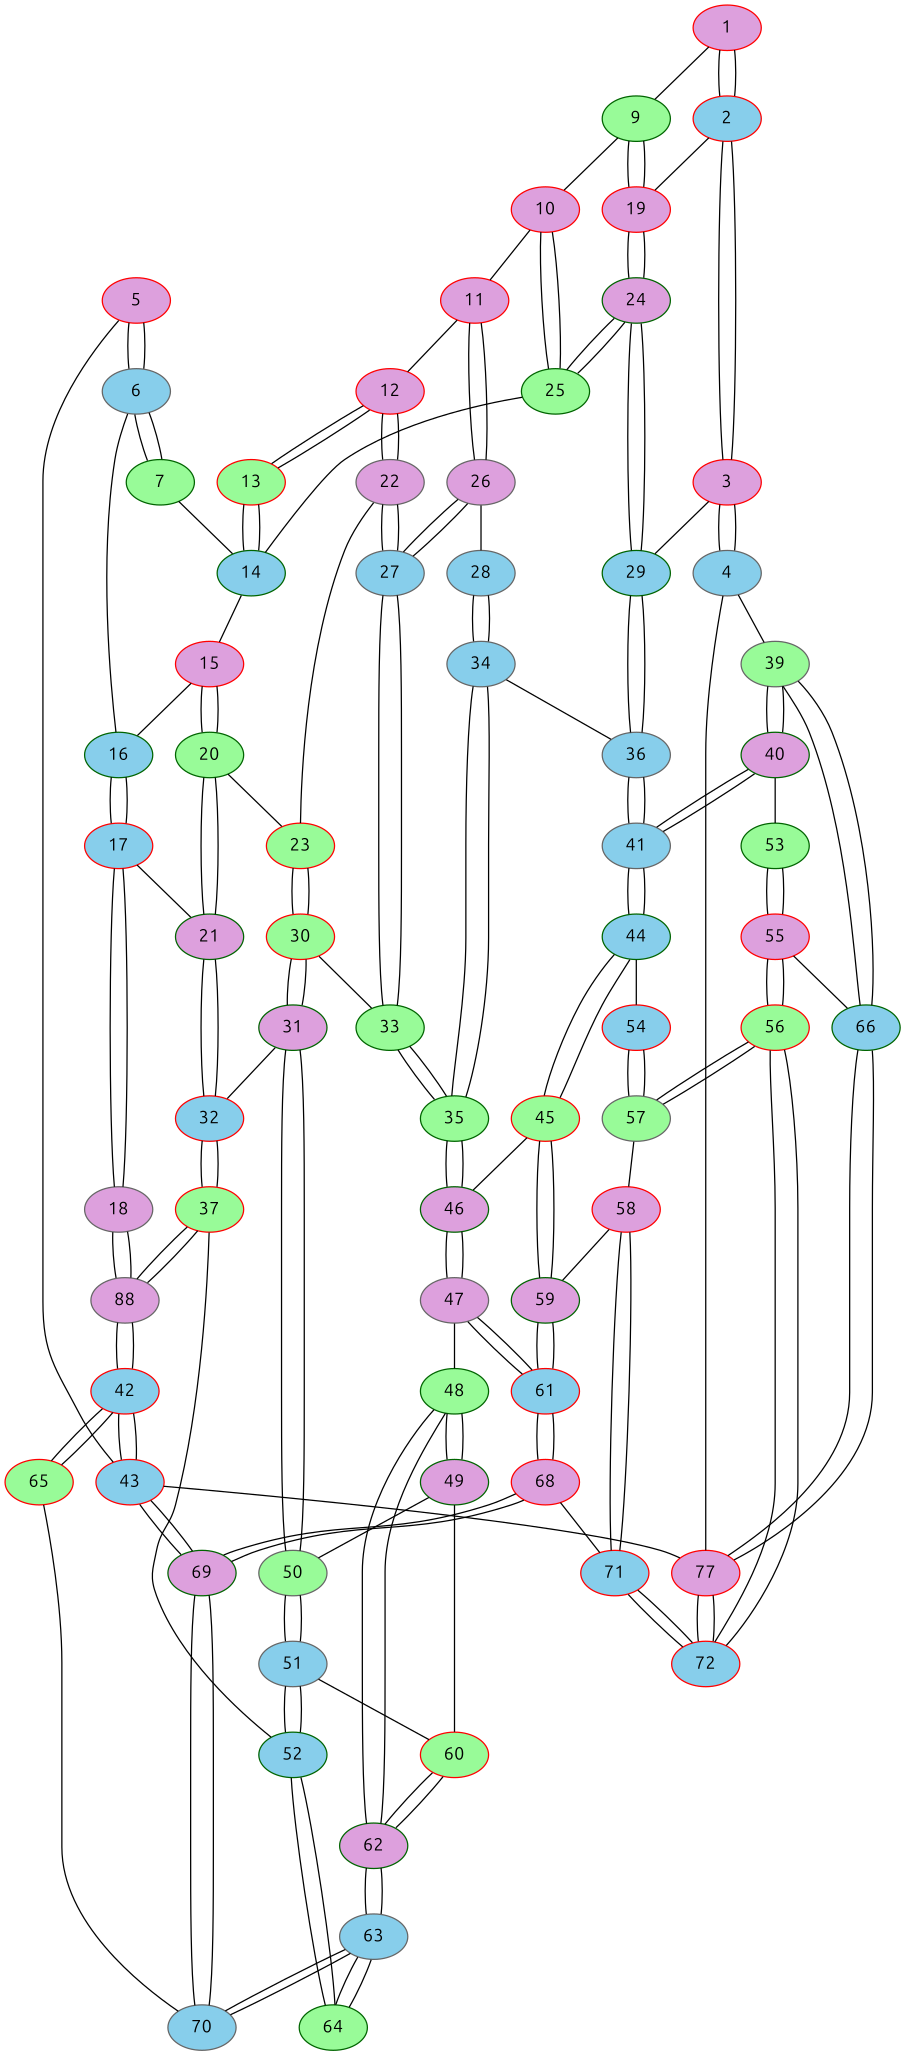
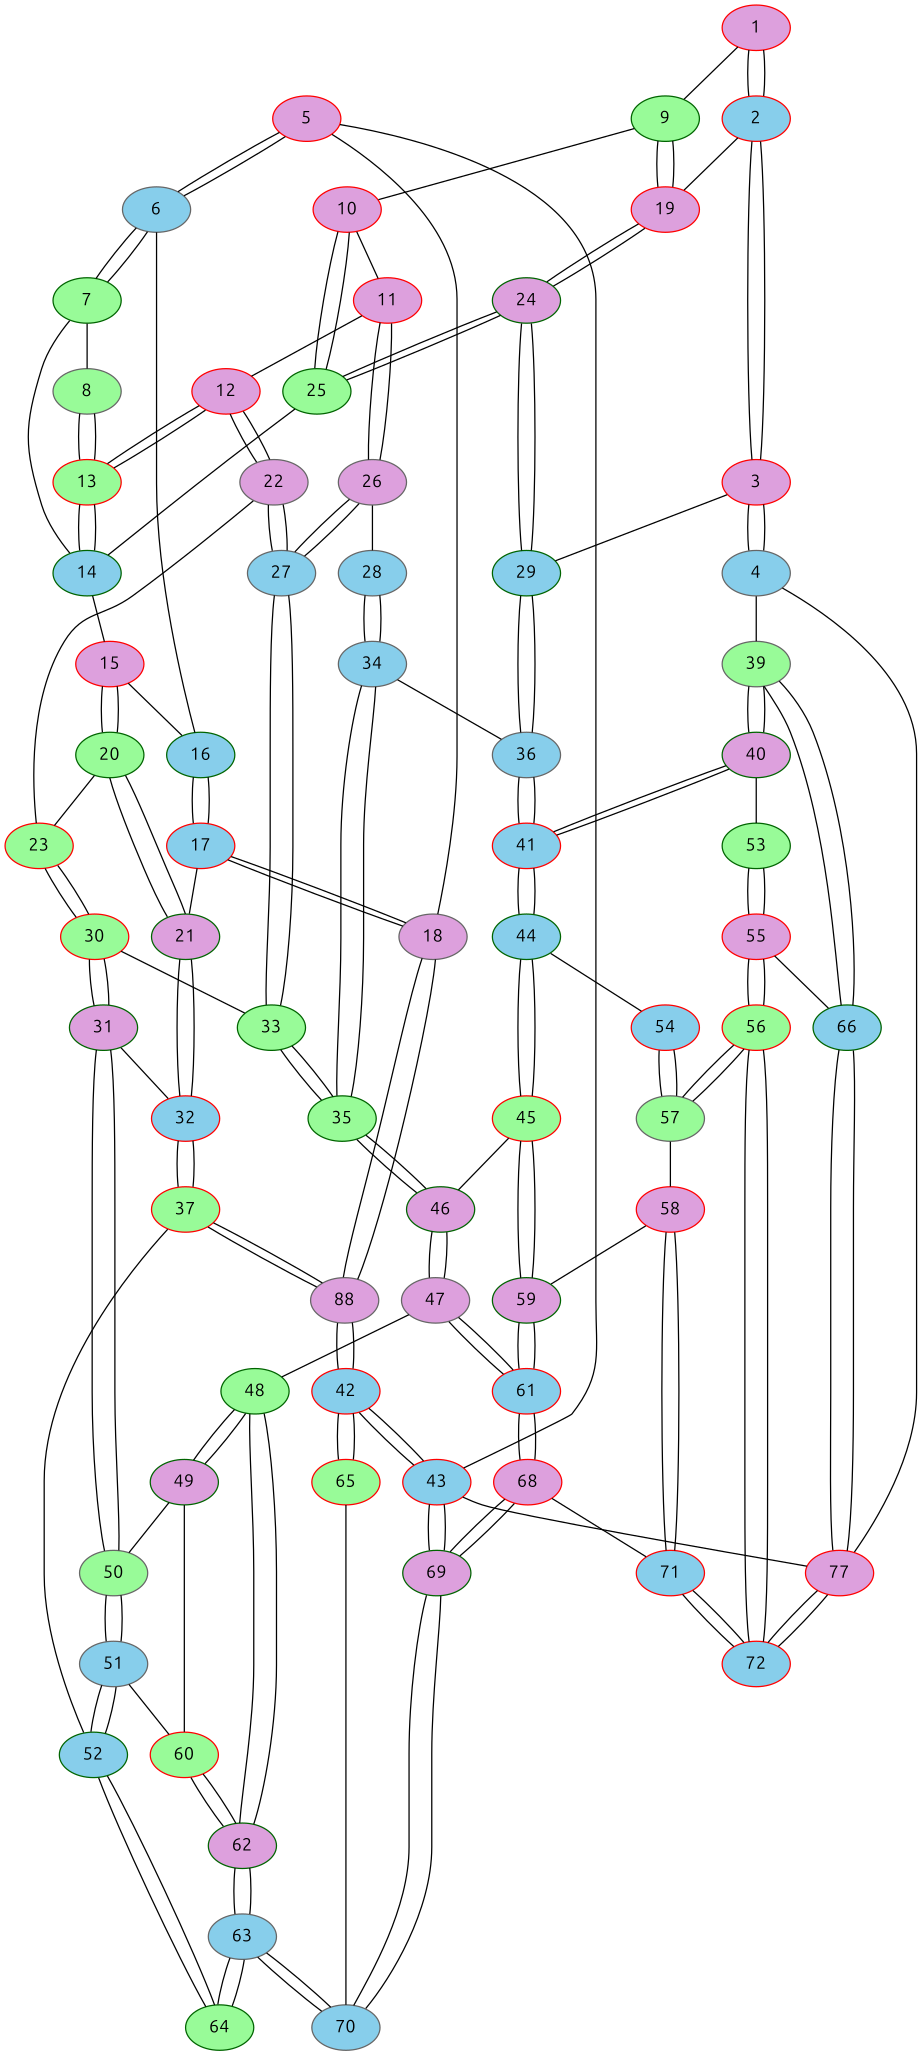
none -> (87, 391)
none -> (457, 500)
(636, 846) -> (526, 846)
